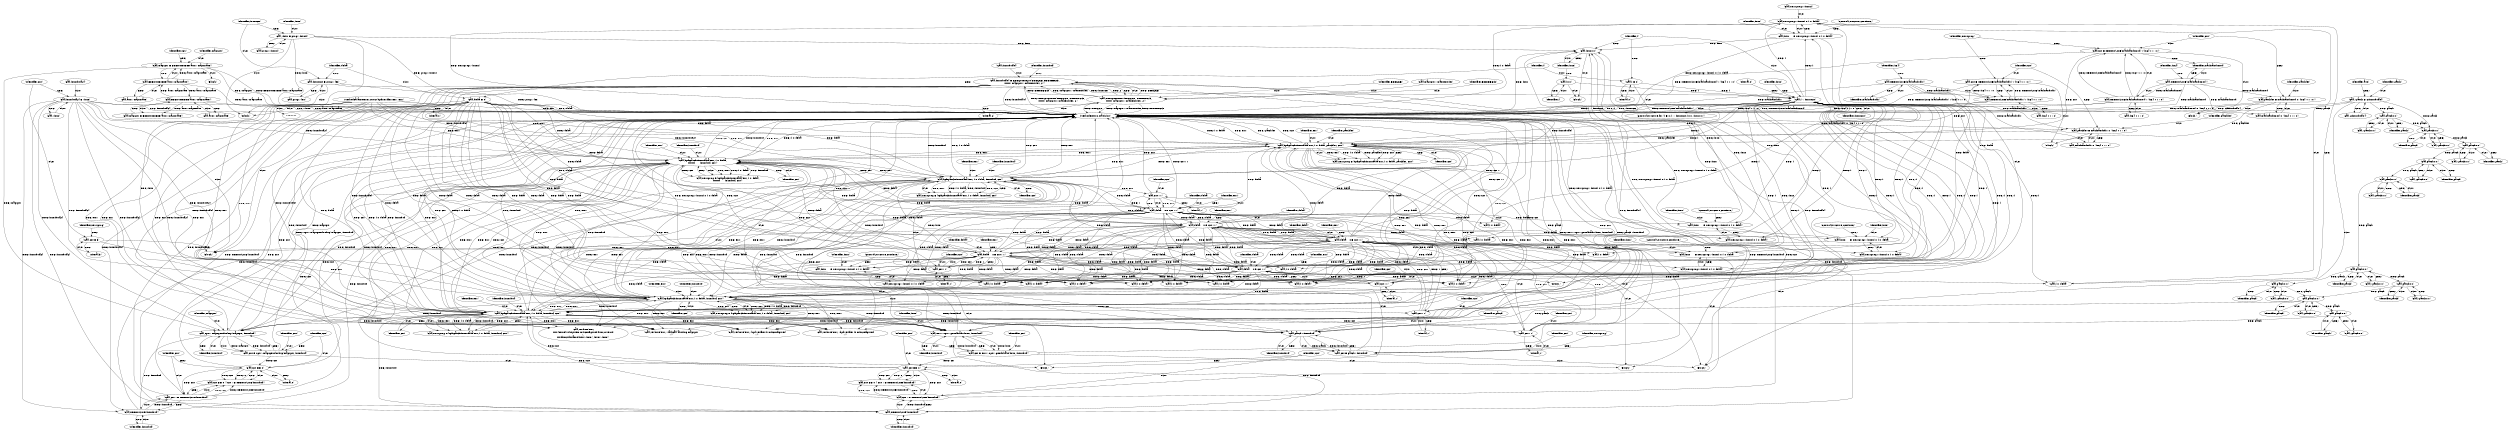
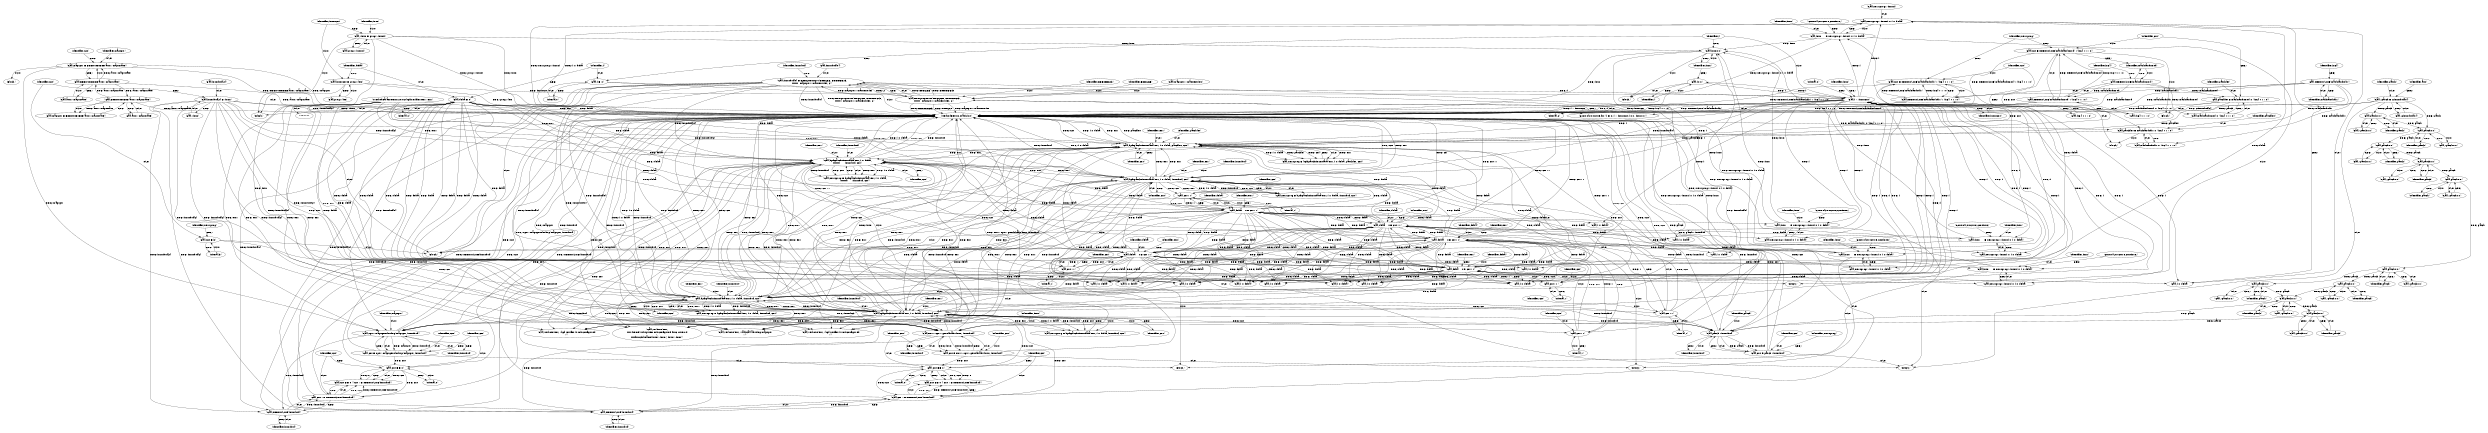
none -> (1777, 88)
